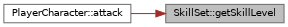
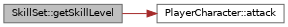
(143, 14) -> (135, 14)
